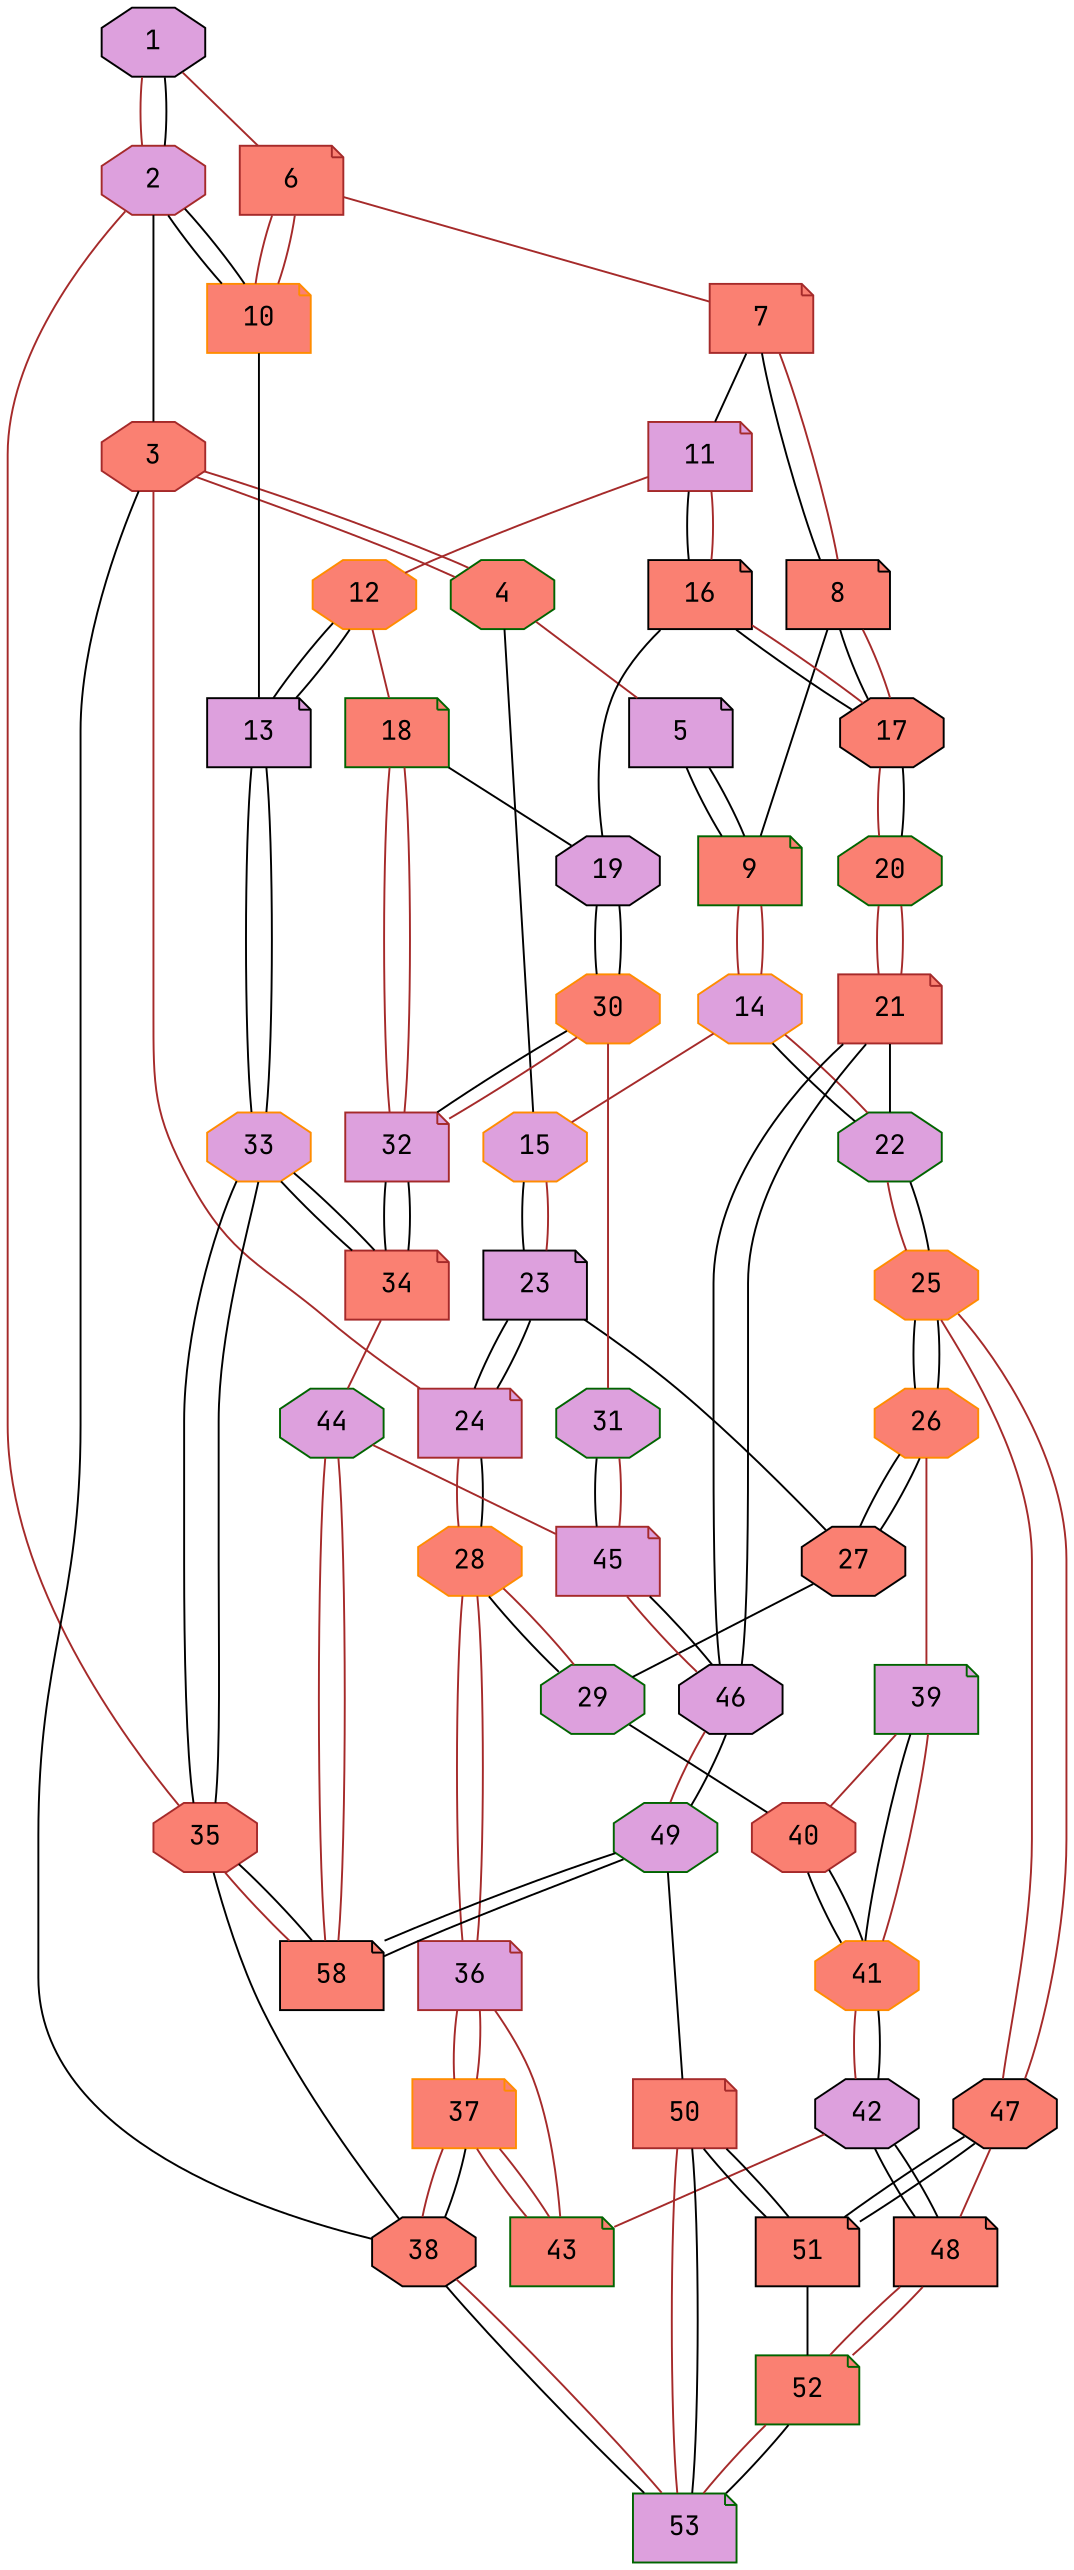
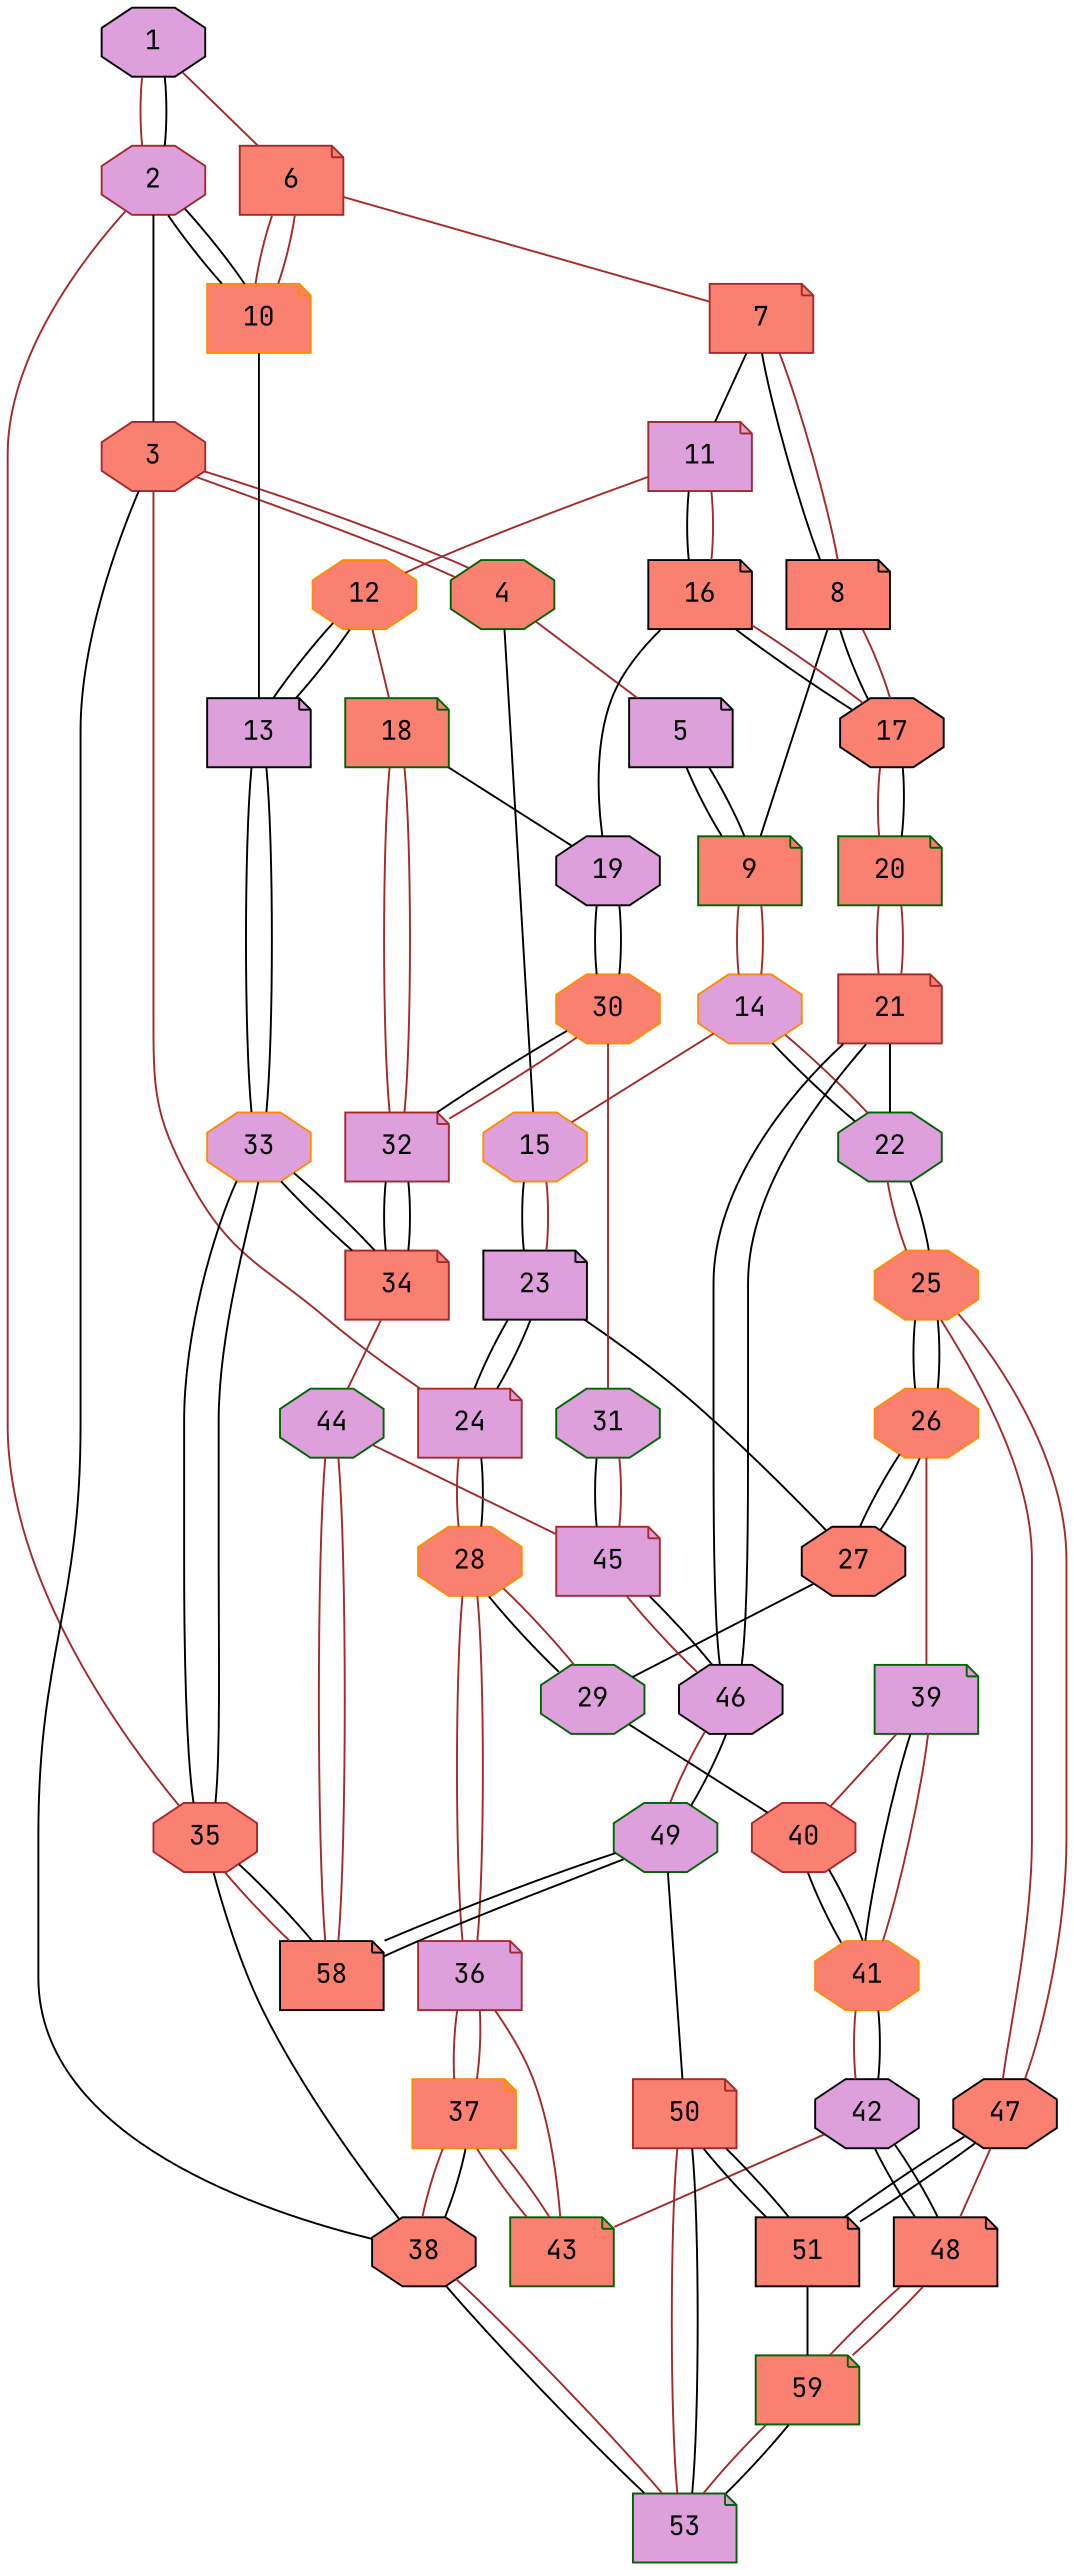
(890, 871) -> (890, 871)
(808, 2390) -> (808, 2390)
